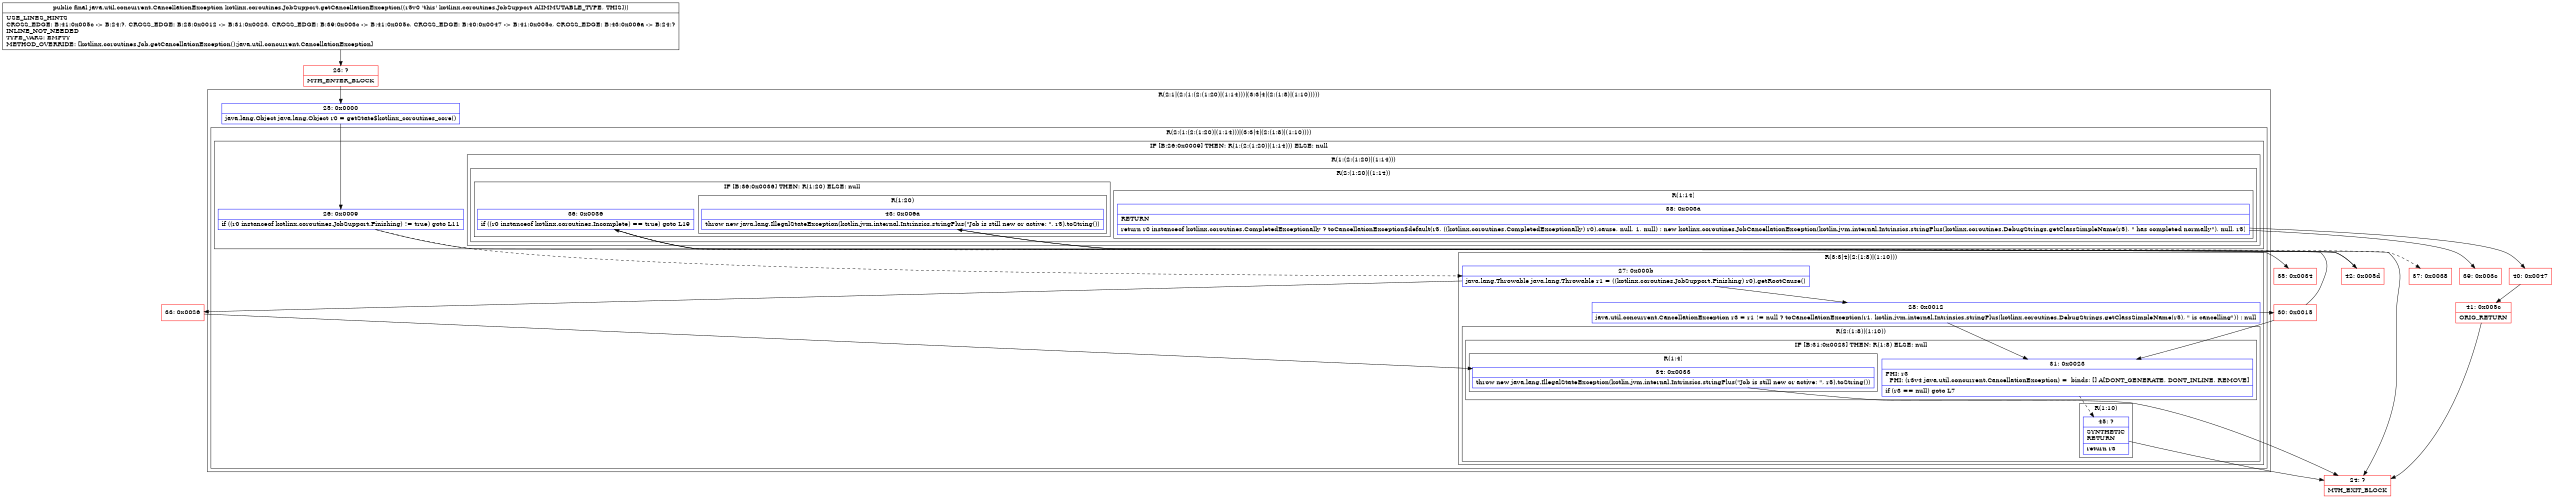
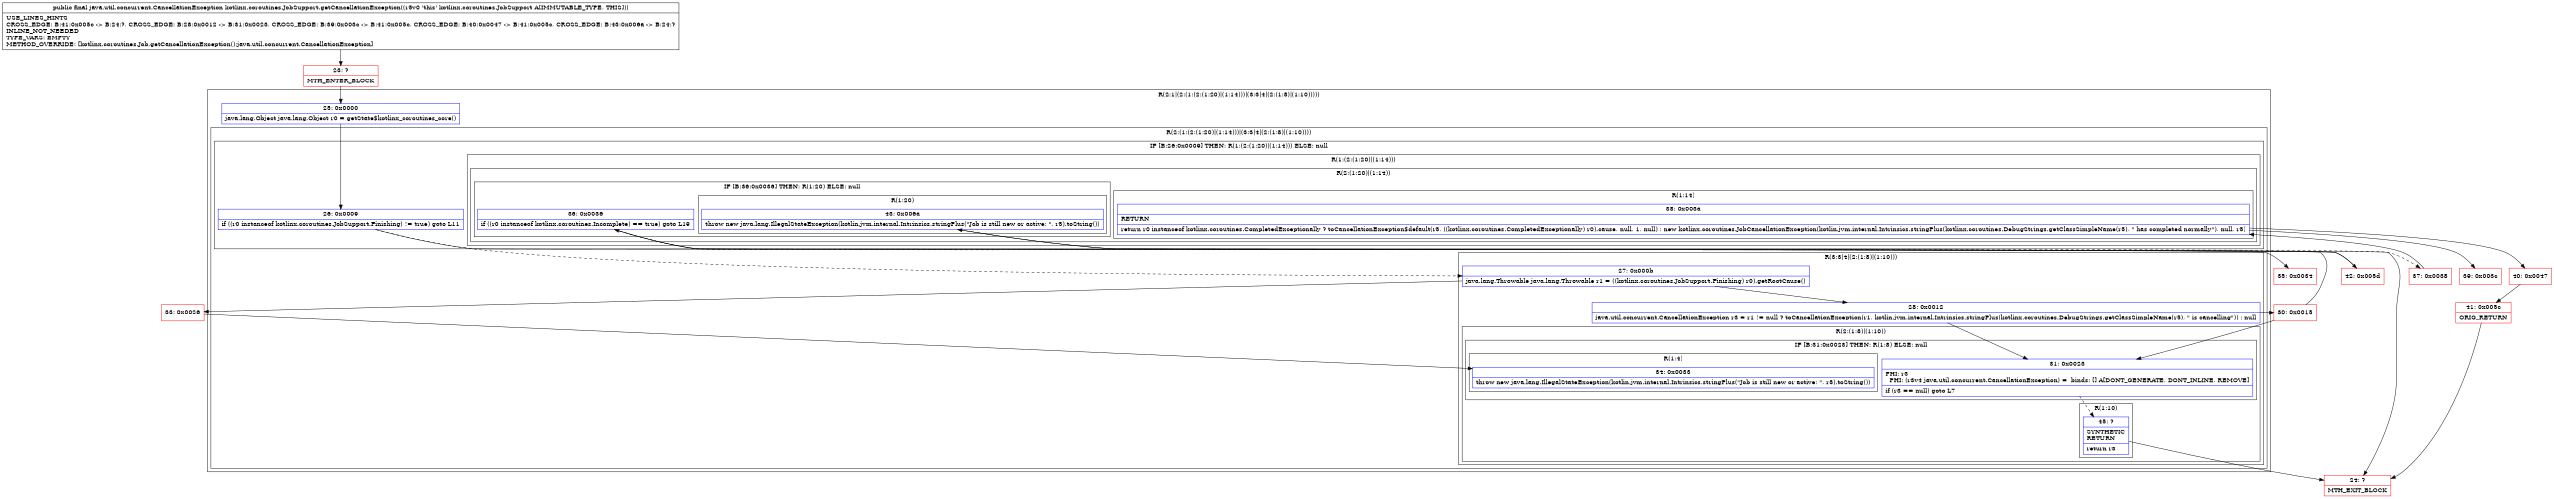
none -> (2342, 242)
(2137, 404) -> none
